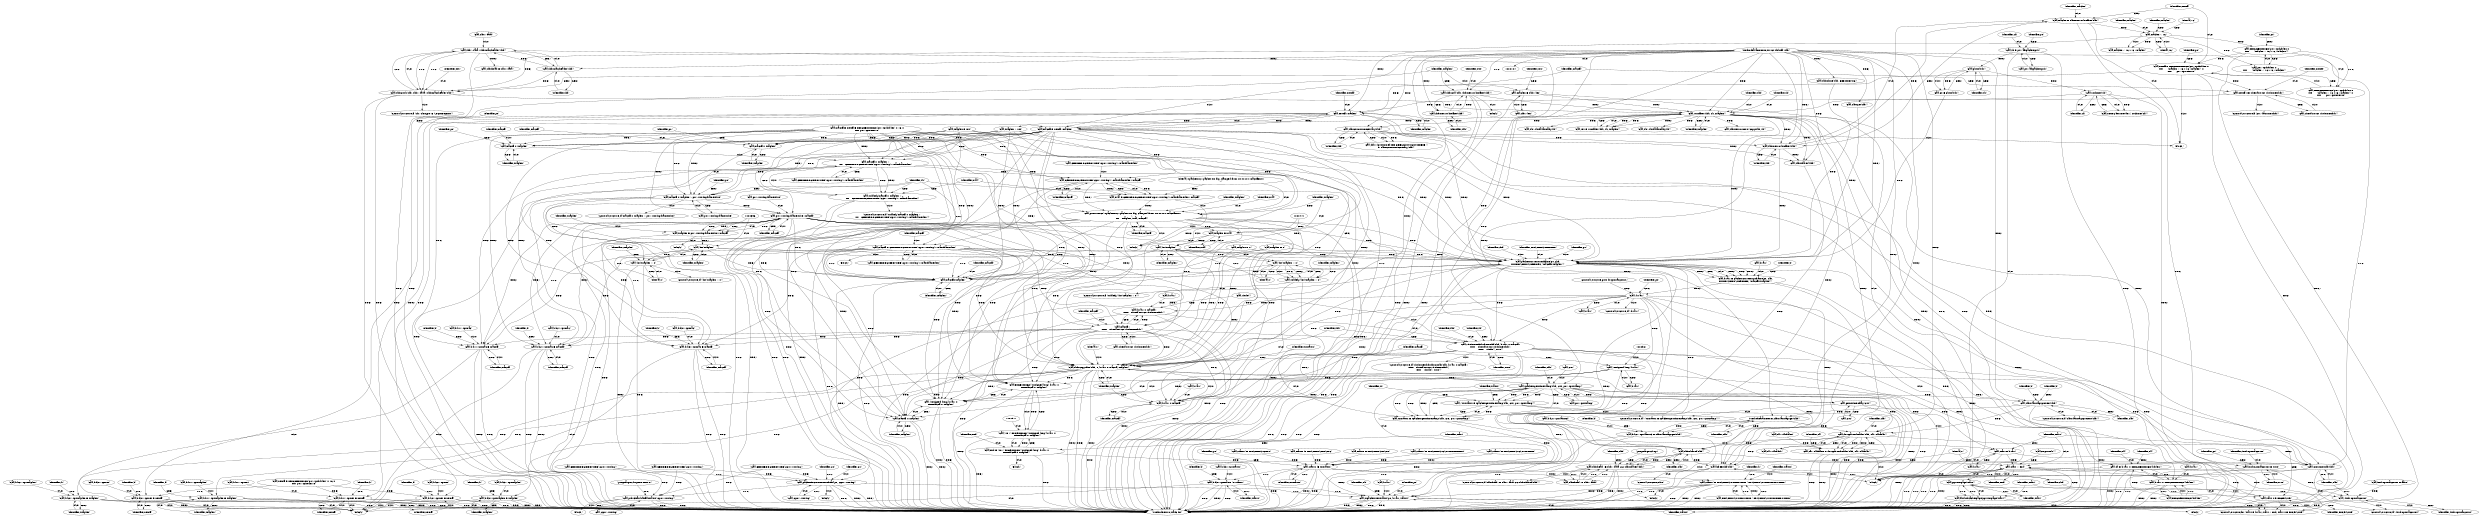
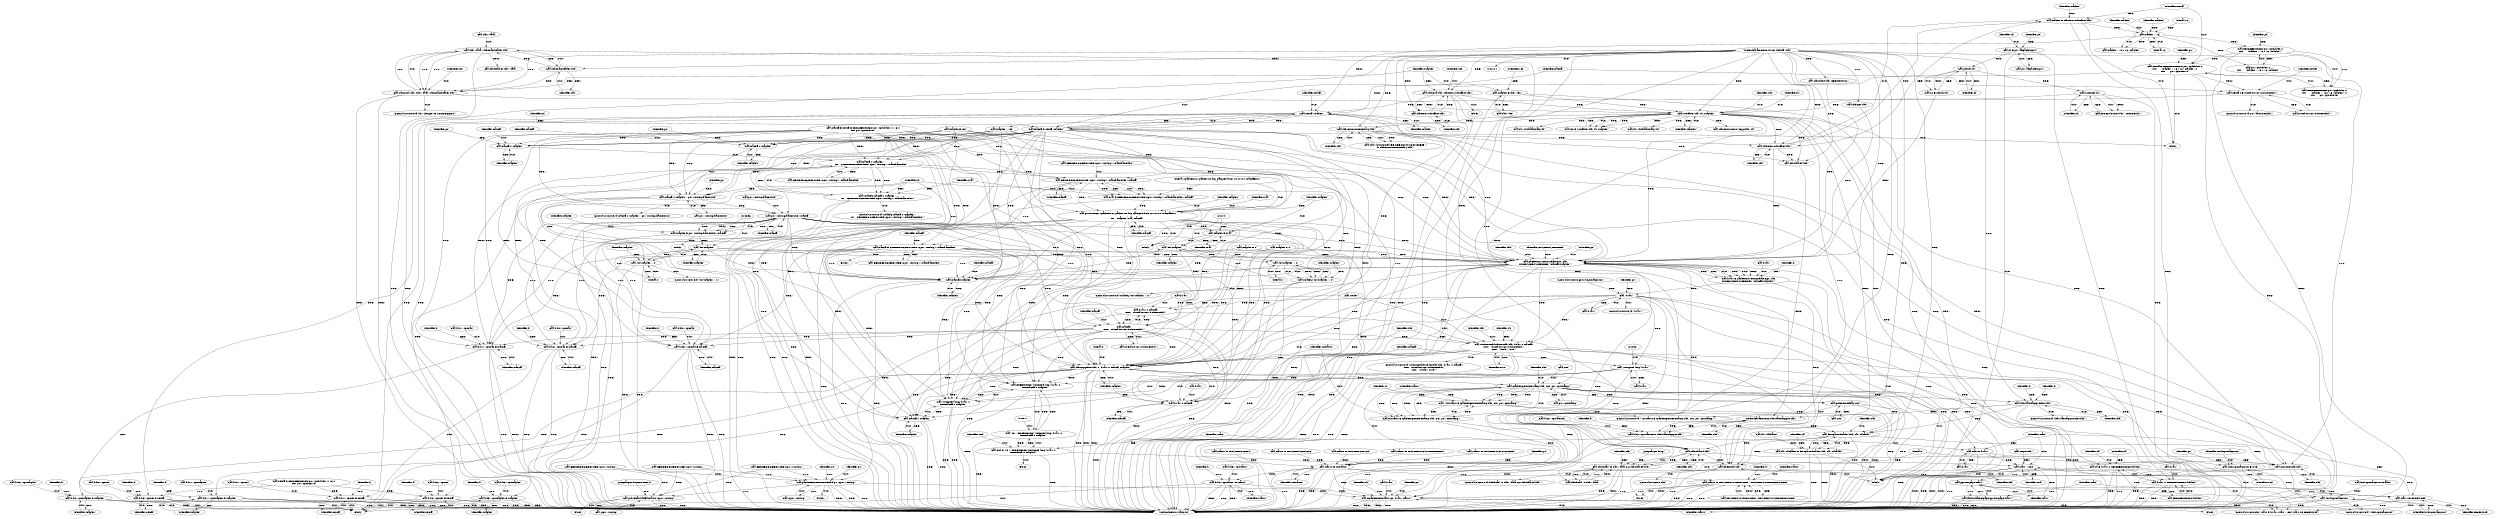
(1772, 451) -> none
